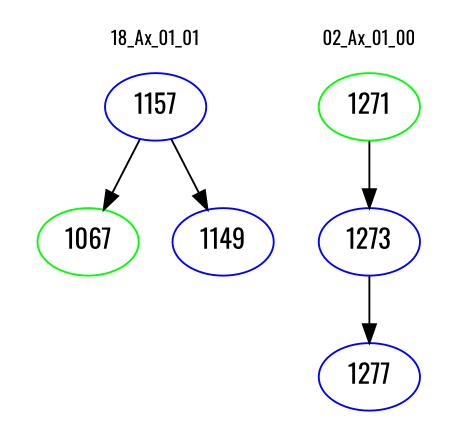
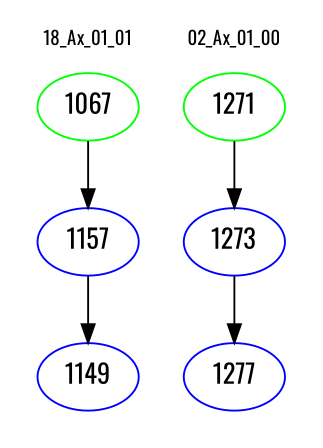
(126, 166) -> (88, 165)
